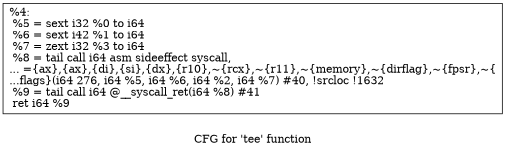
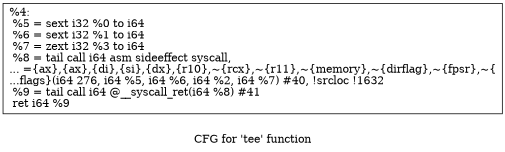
(77, 35) -> (77, 35)
